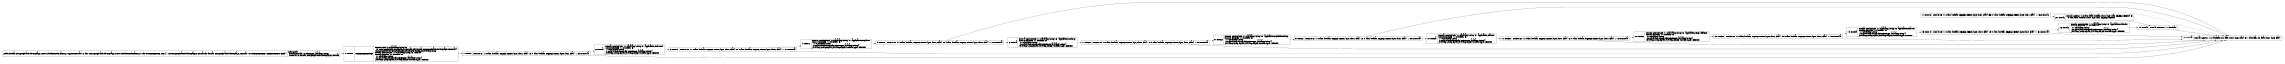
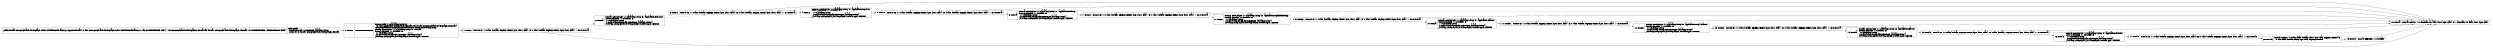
(2133, 28) -> (2126, 37)
